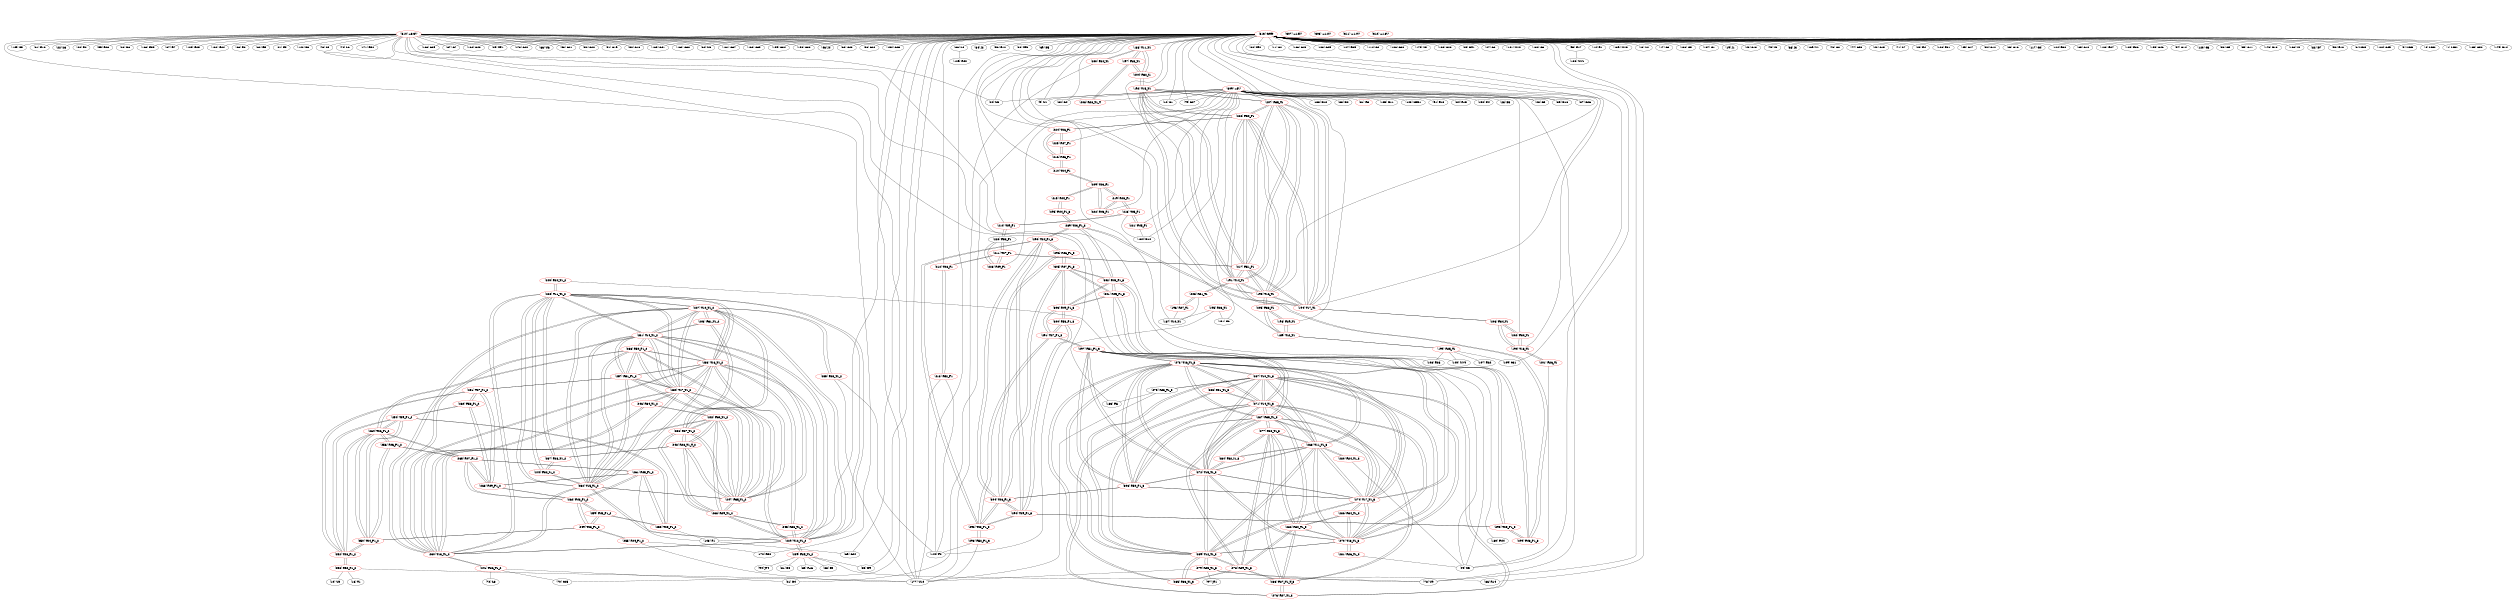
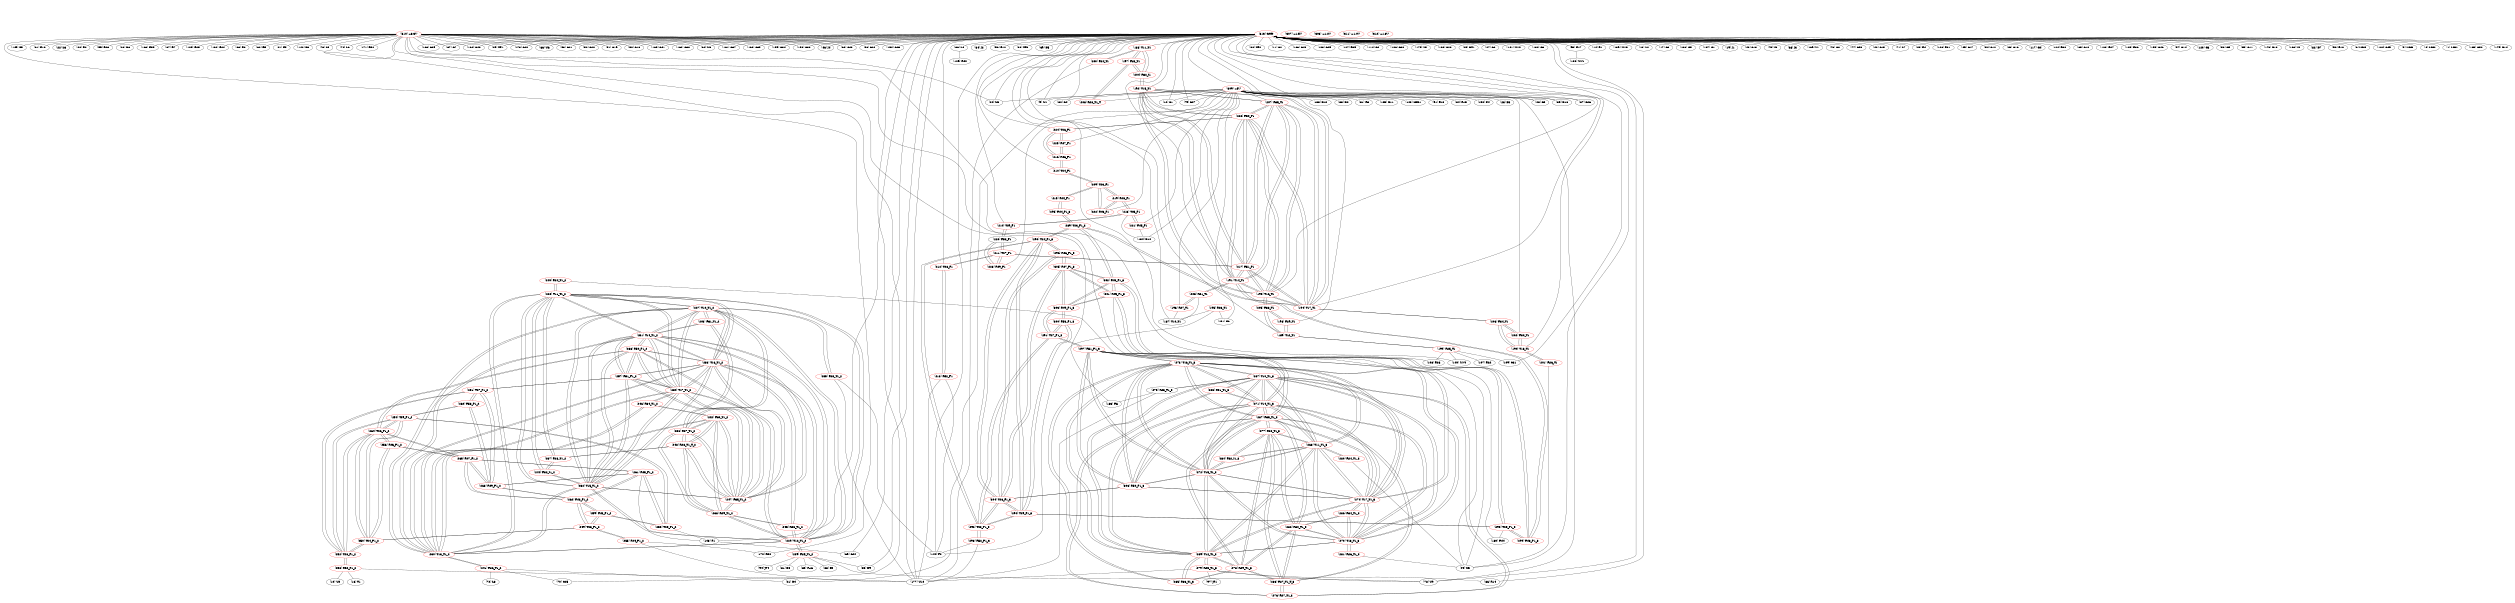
(1364, 103) -> (1364, 103)
none -> (1501, 534)
